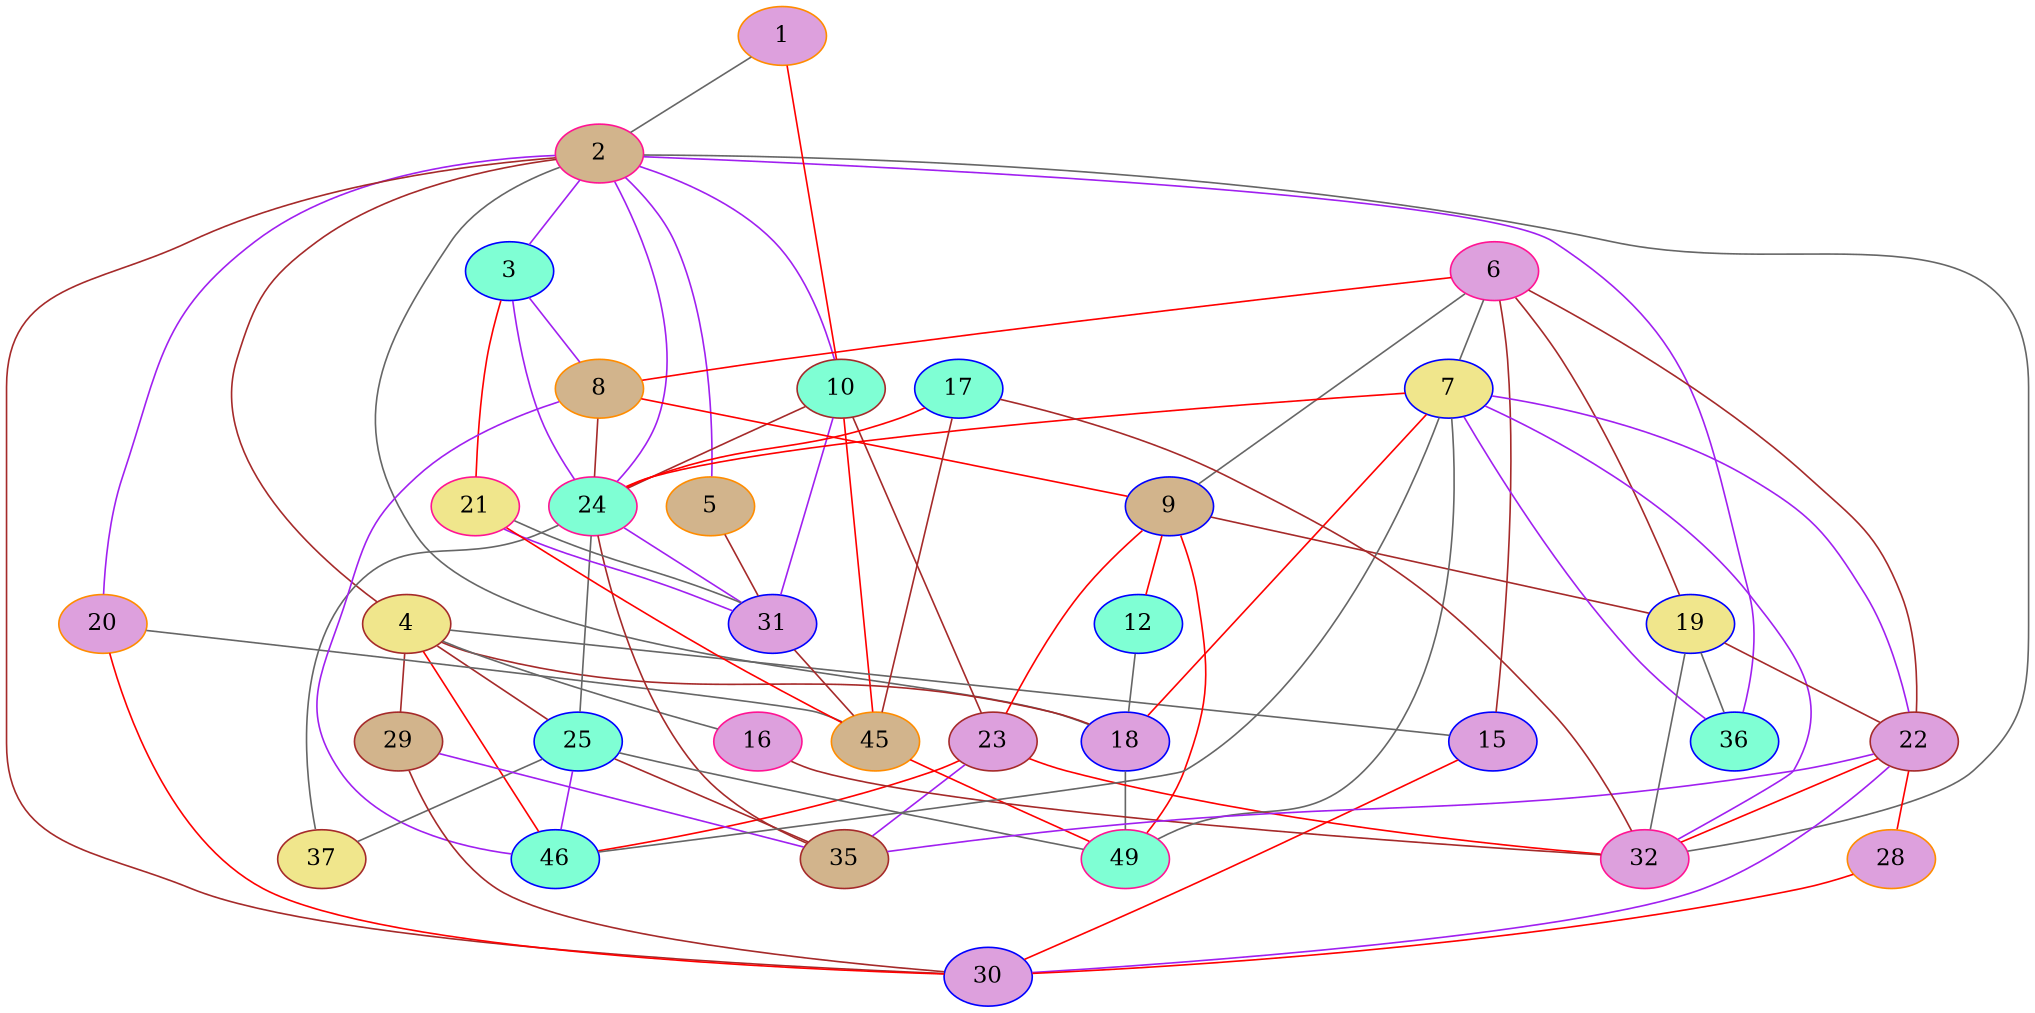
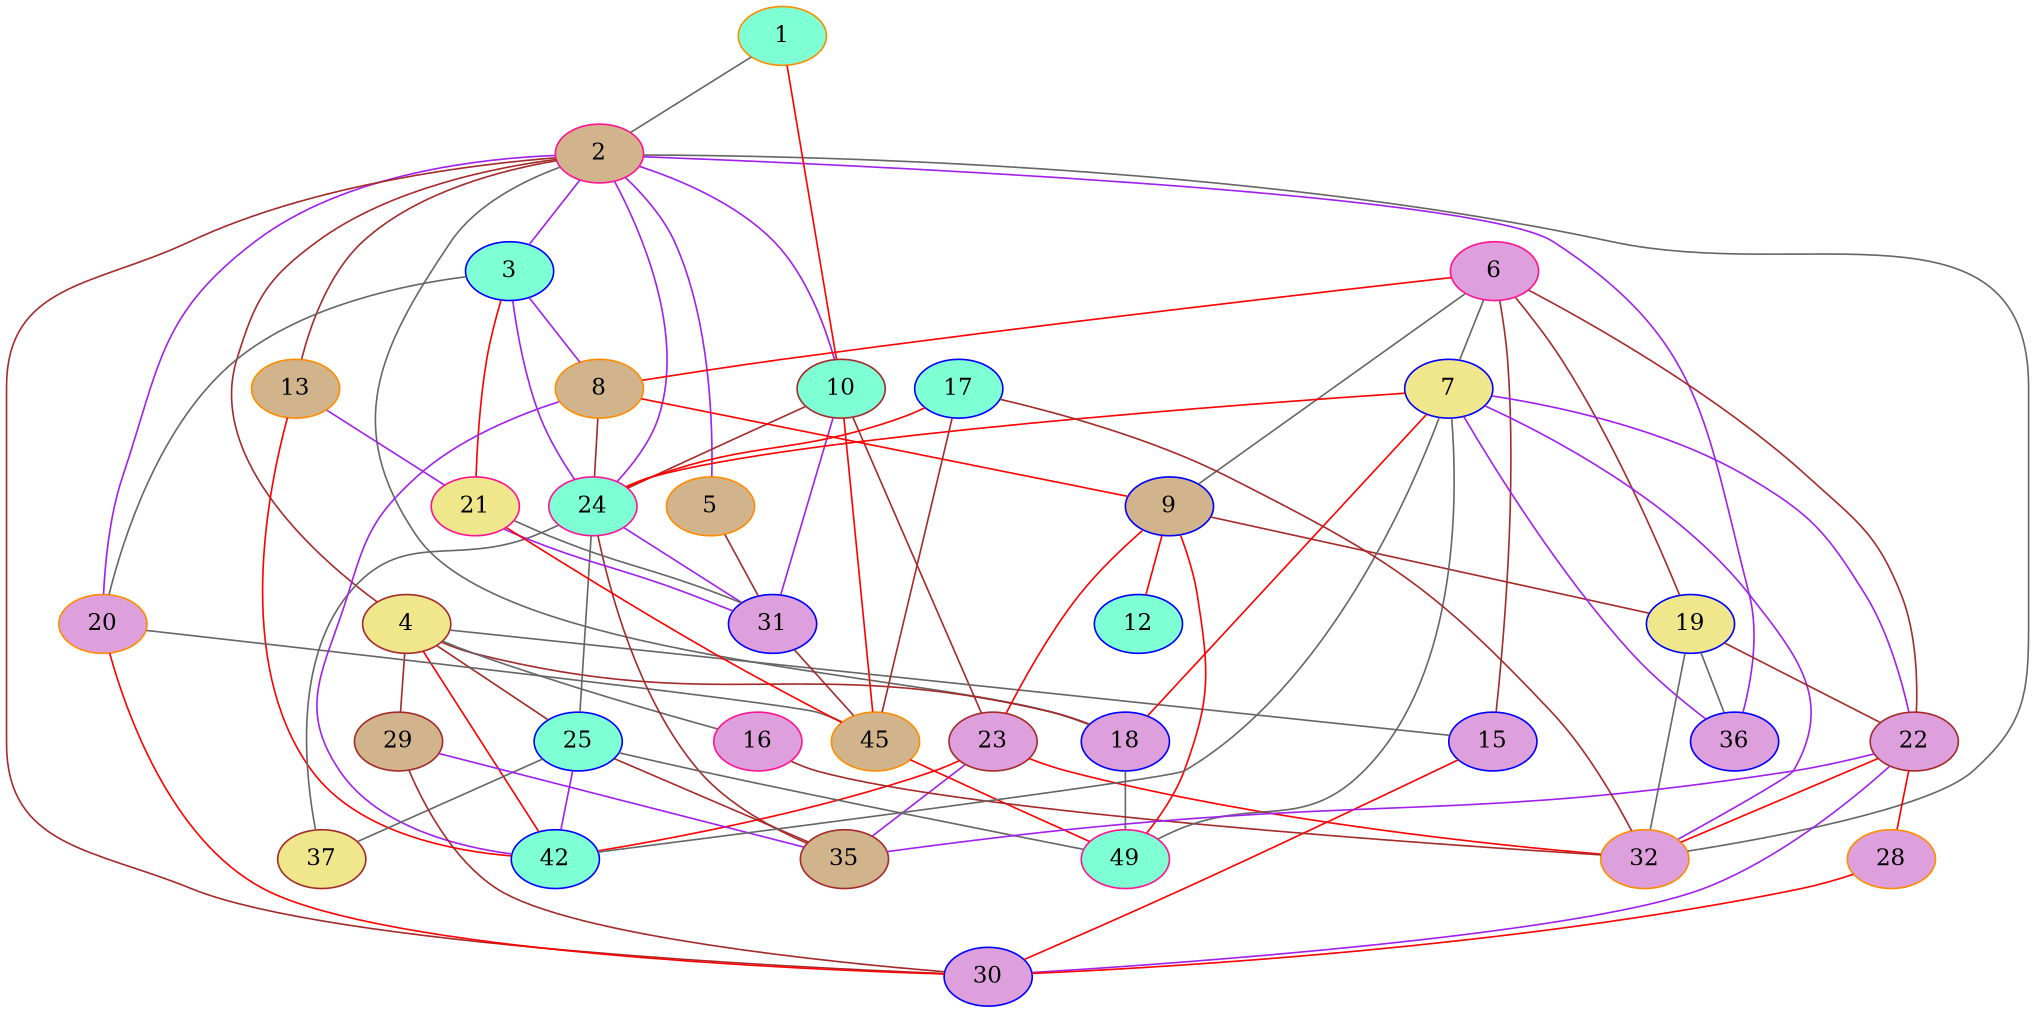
(782, 36) -> (782, 36)
none -> (218, 377)
none -> (296, 389)
(1132, 683) -> none
(1735, 742) -> (1735, 742)
(555, 859) -> (555, 859)
(1645, 859) -> (1645, 859)
